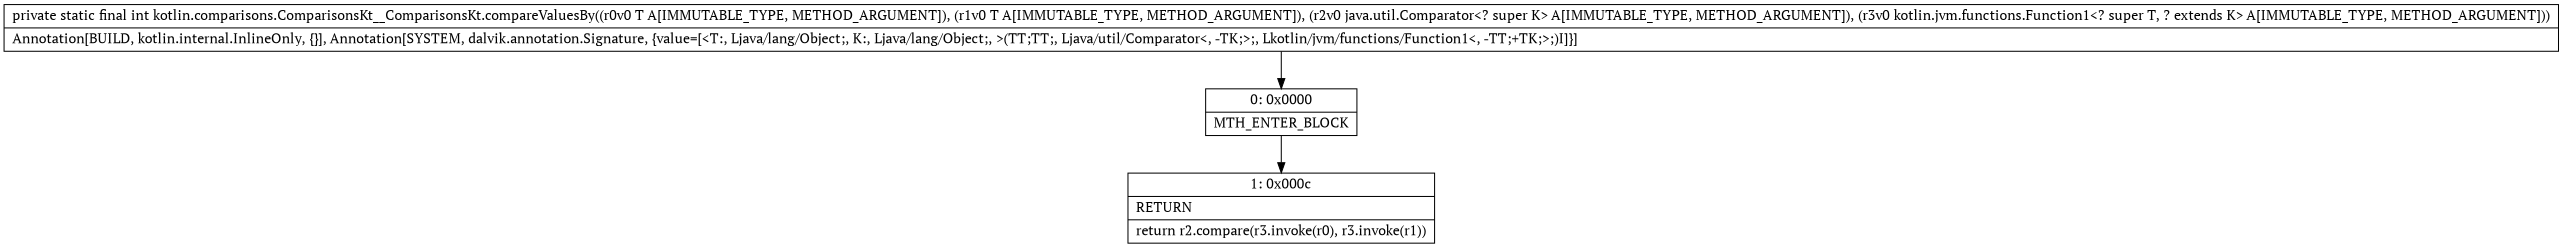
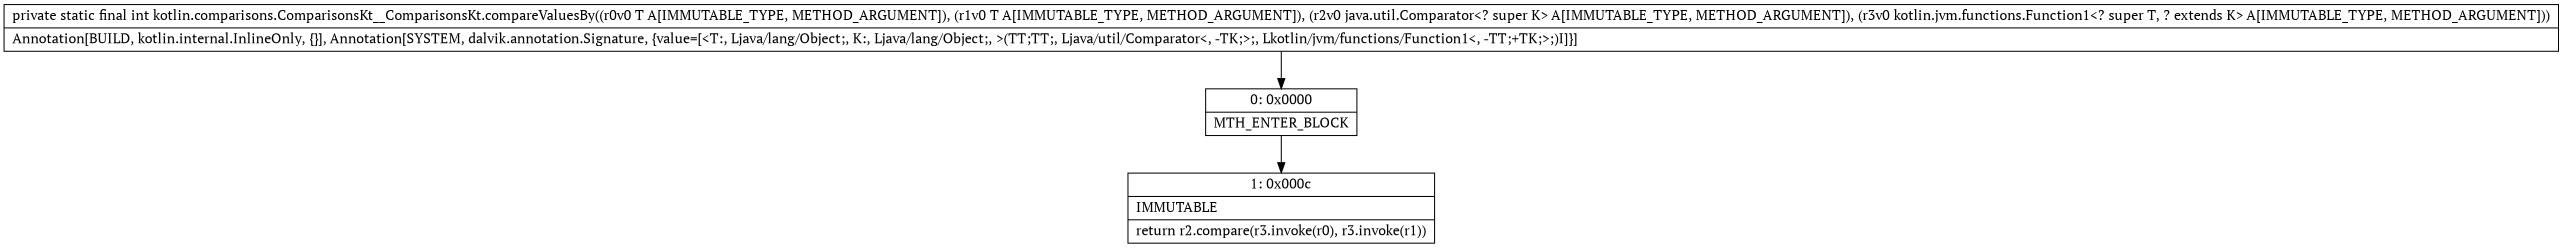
(1165, 208) -> (1177, 208)
